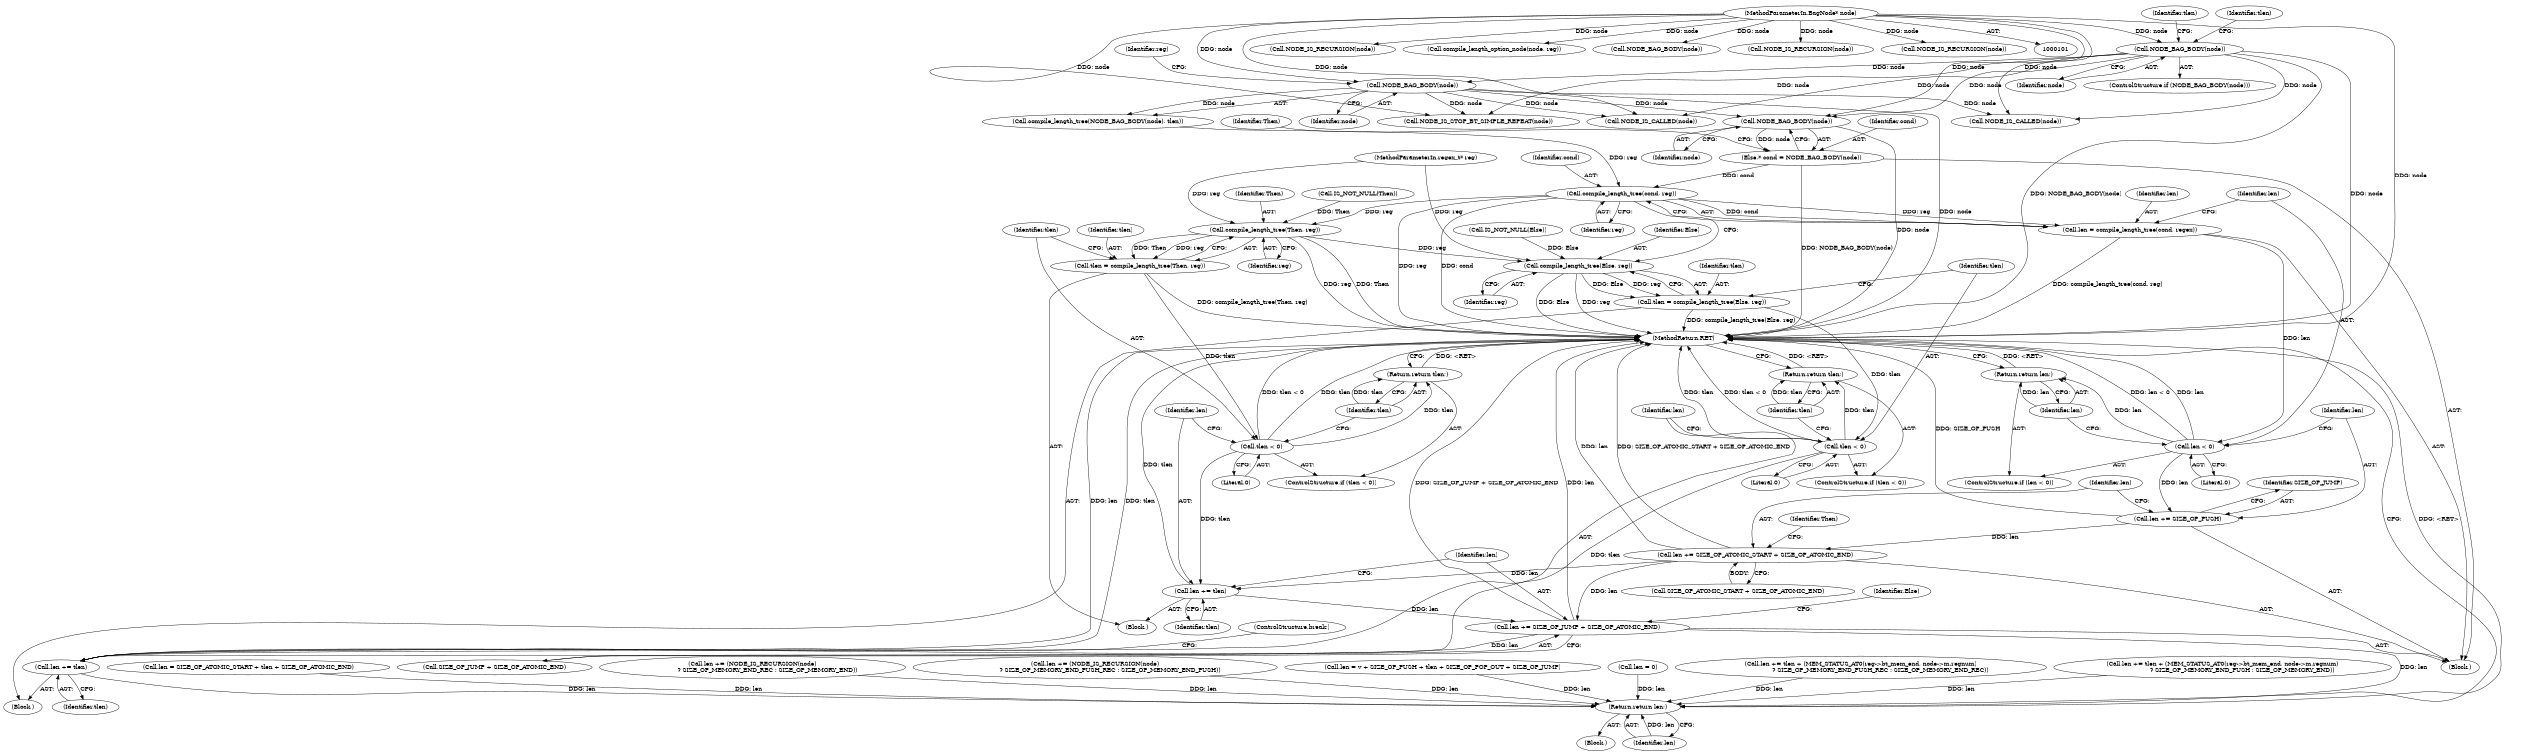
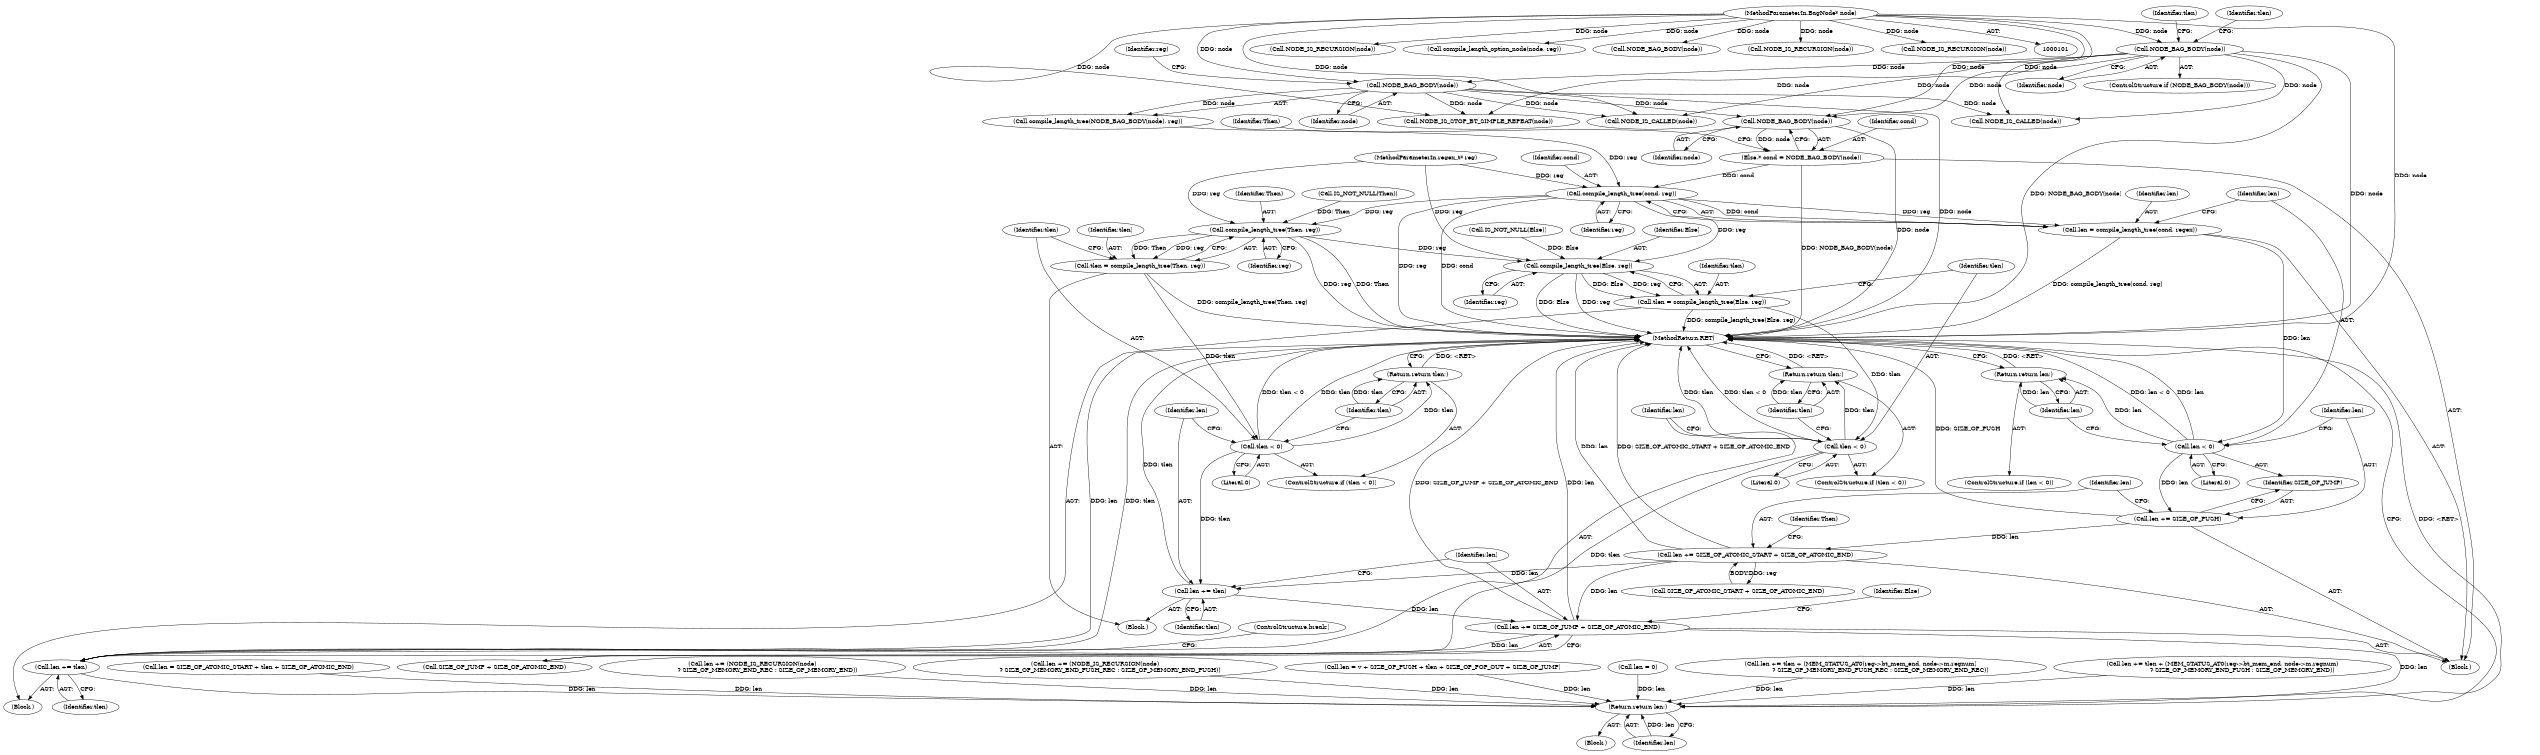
(1098, 122) -> (1098, 122)
none -> (1521, 176)
(1732, 230) -> (1732, 230)
(2108, 464) -> (2245, 464)
(1763, 573) -> (1763, 573)
